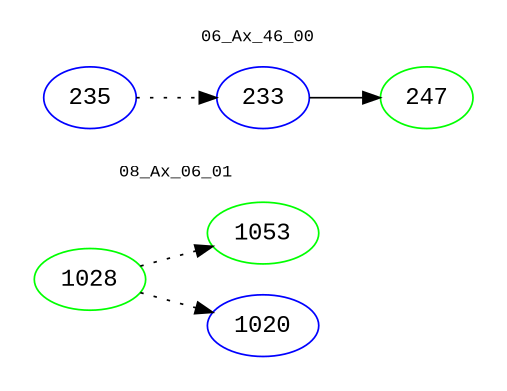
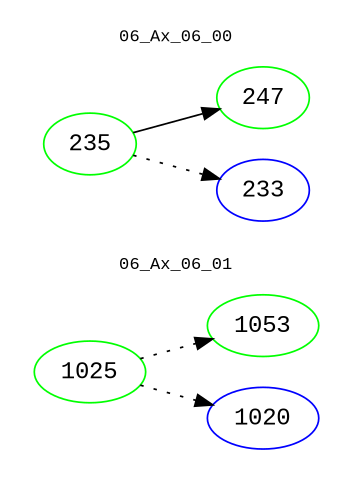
(258, 37) -> (177, 37)
(90, 98) -> (90, 144)
(336, 98) -> (168, 123)
(177, 172) -> (177, 265)
(90, 279) -> (90, 372)
